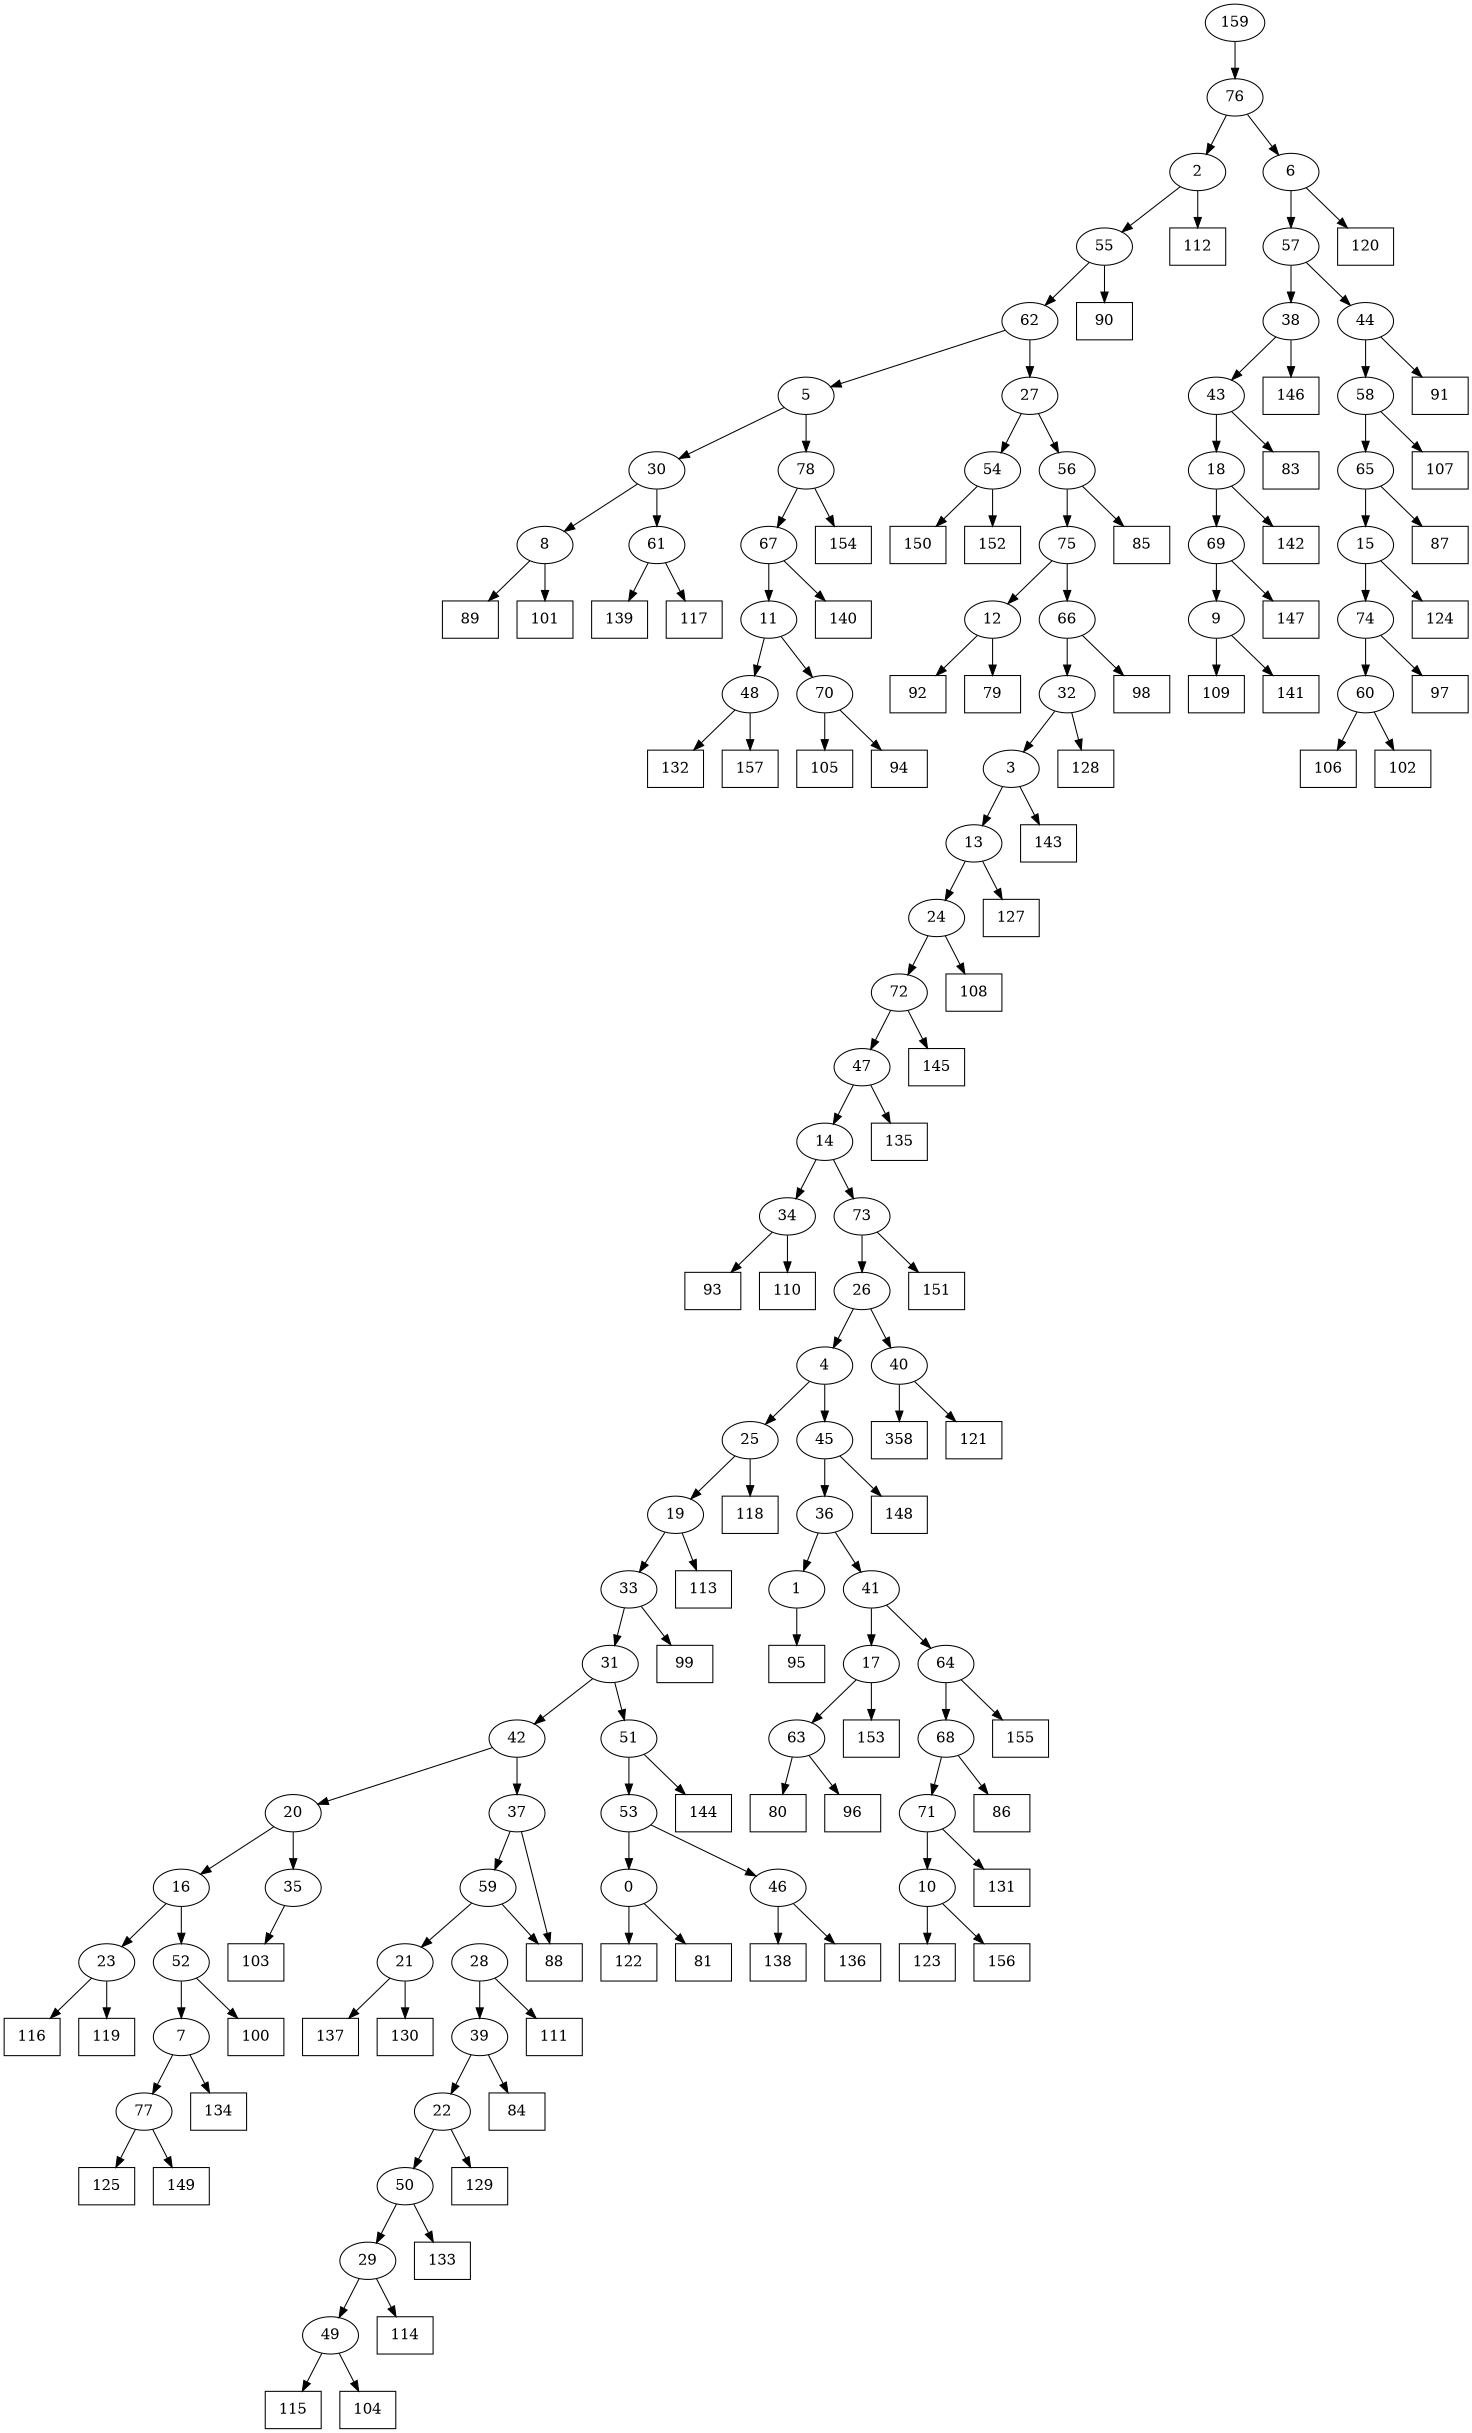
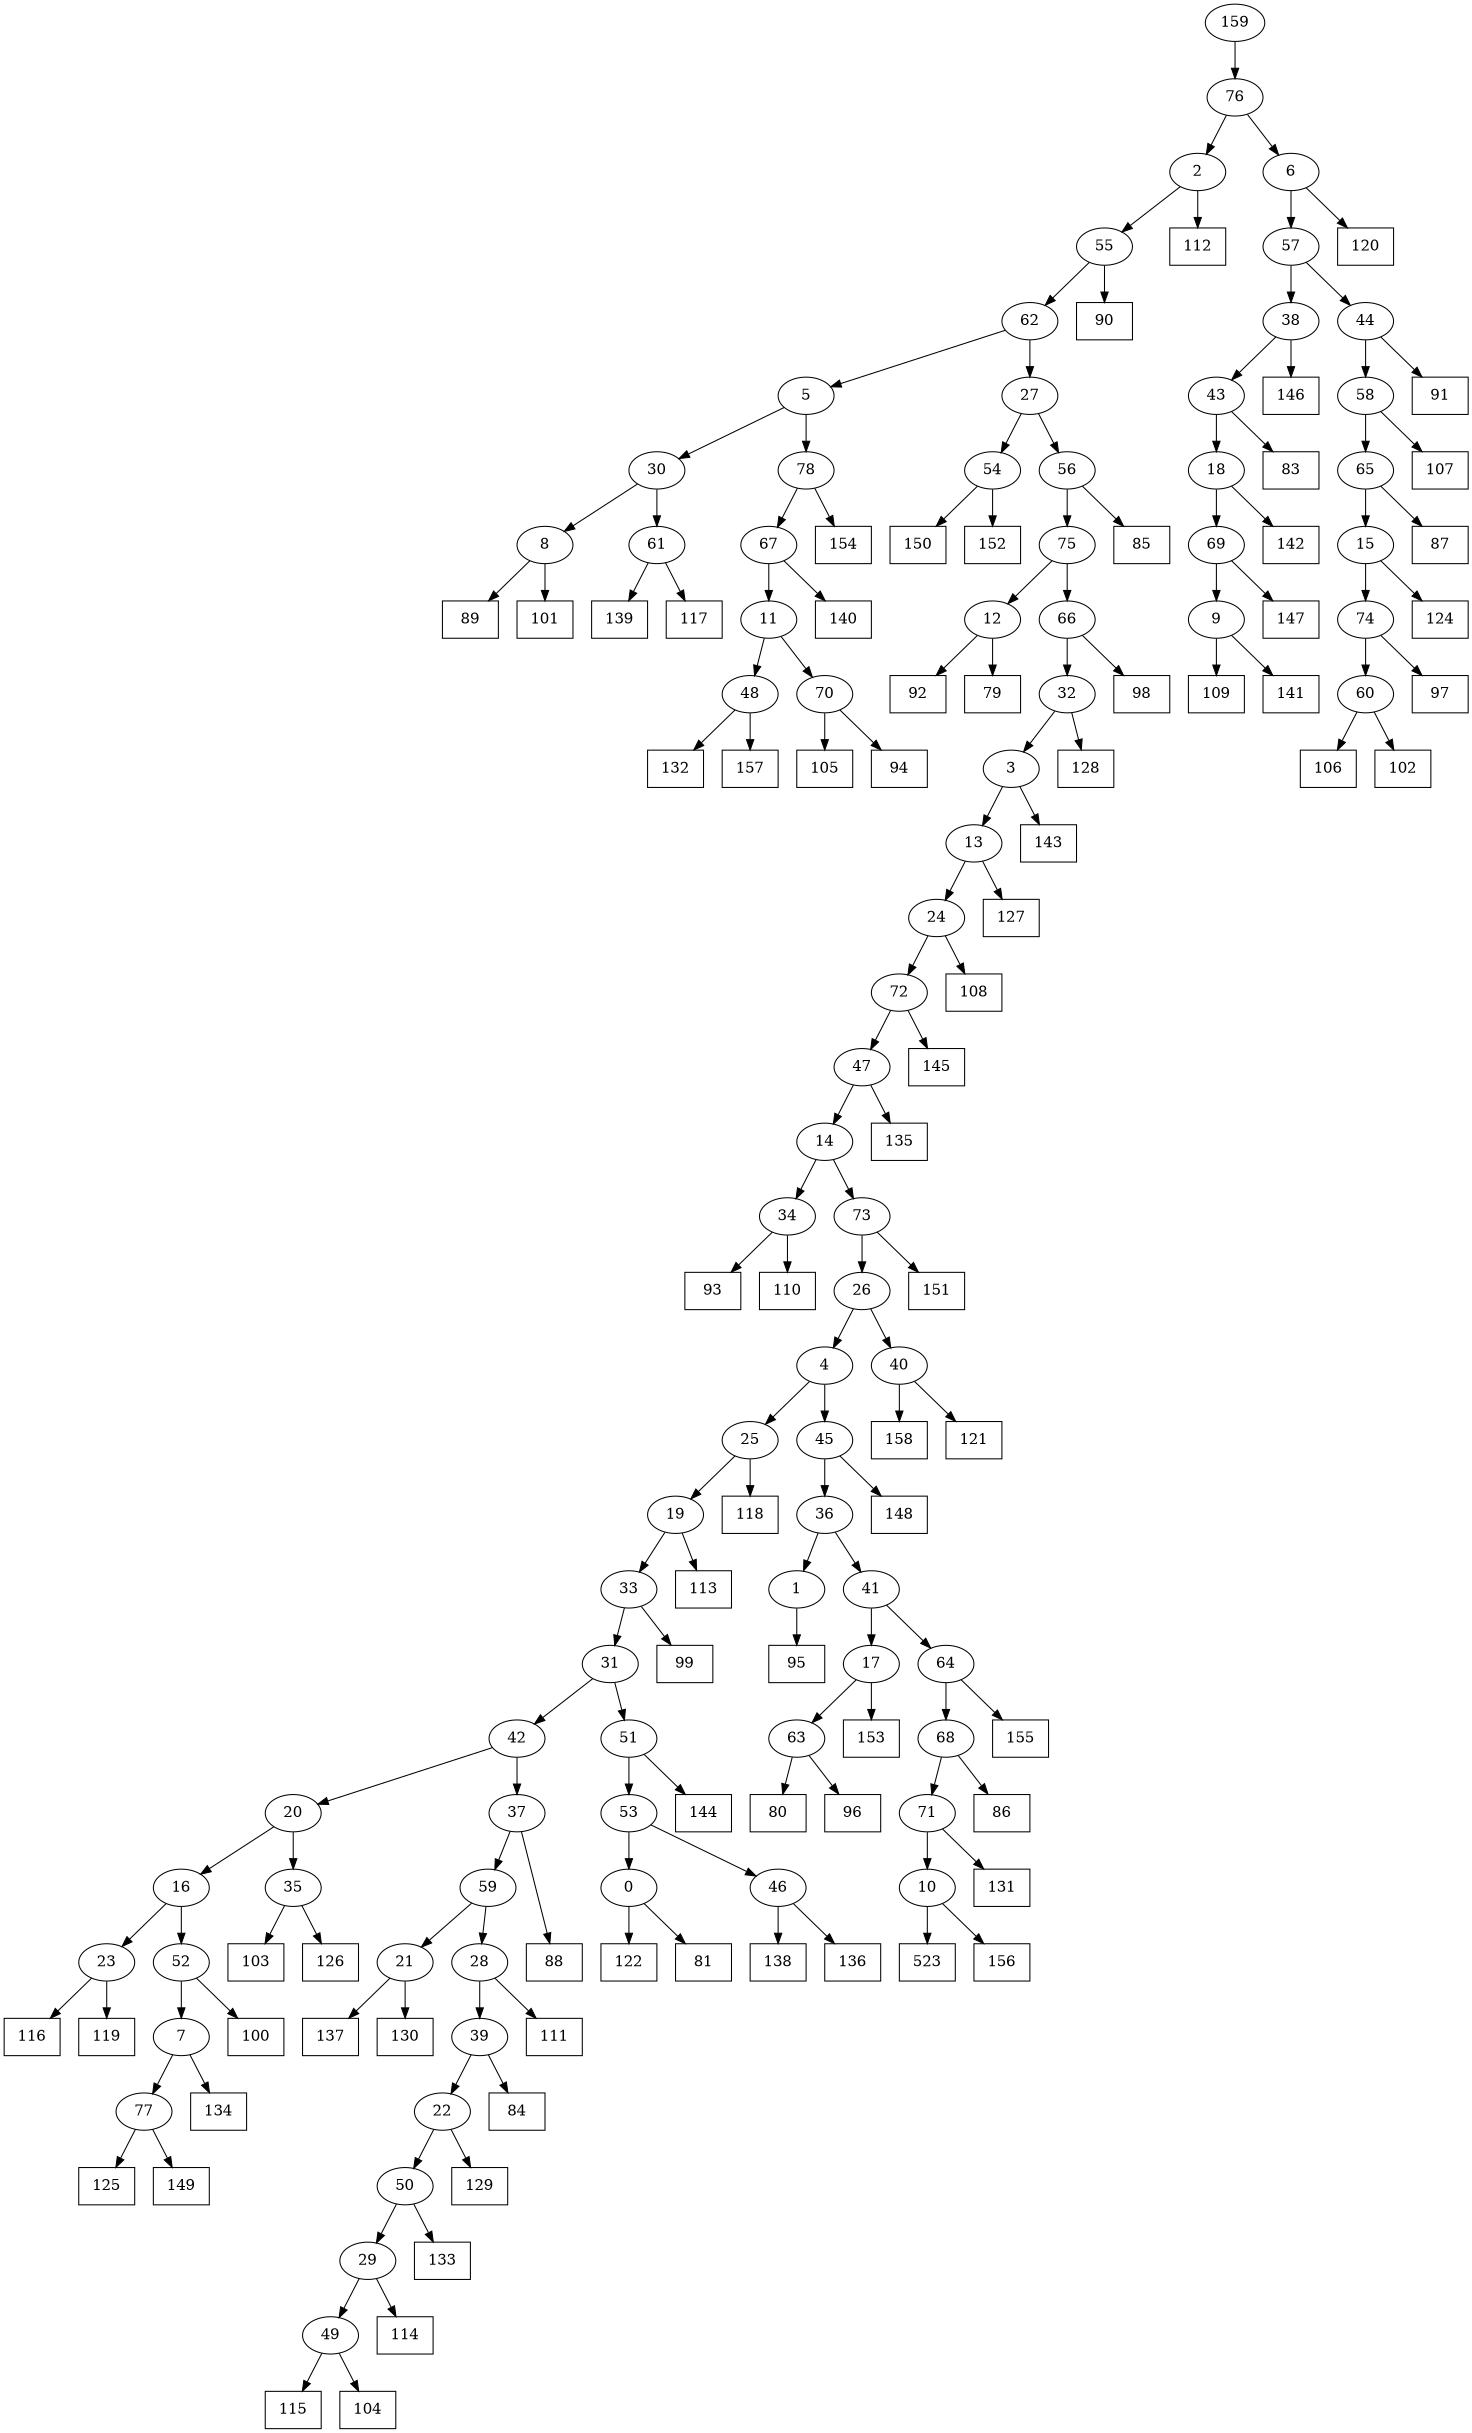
(899, 1440) -> (899, 1440)
(517, 1920) -> (484, 1920)
none -> (331, 1962)
(927, 1962) -> (927, 1962)
